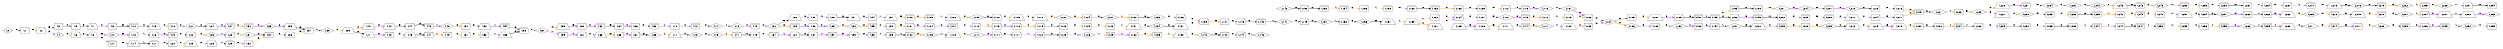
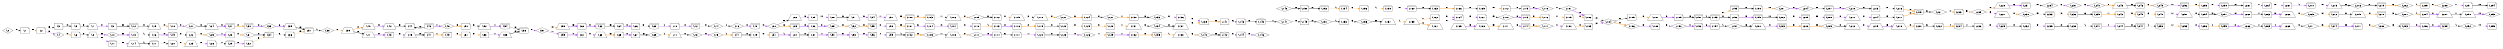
(419, 25) -> (420, 28)
